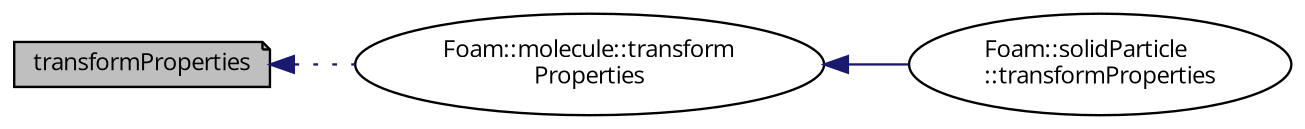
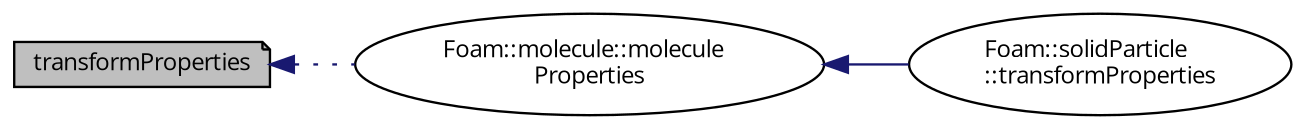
(590, 64) -> (590, 64)
